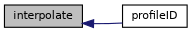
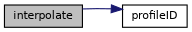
(108, 24) -> (97, 9)
